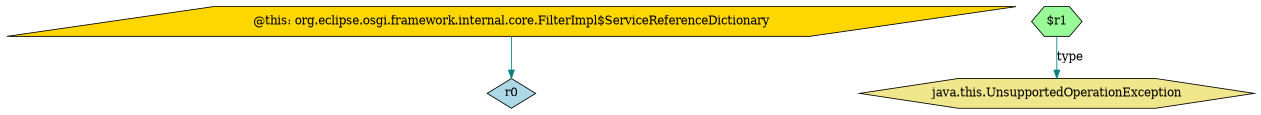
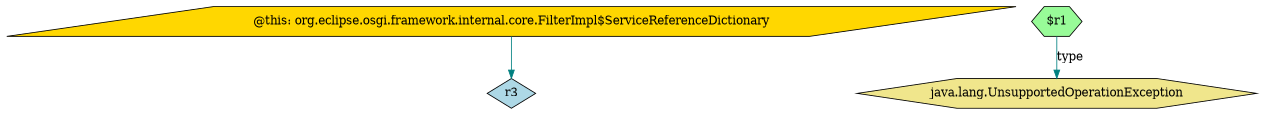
(511, 93) -> (511, 93)
(1057, 93) -> (1057, 93)
